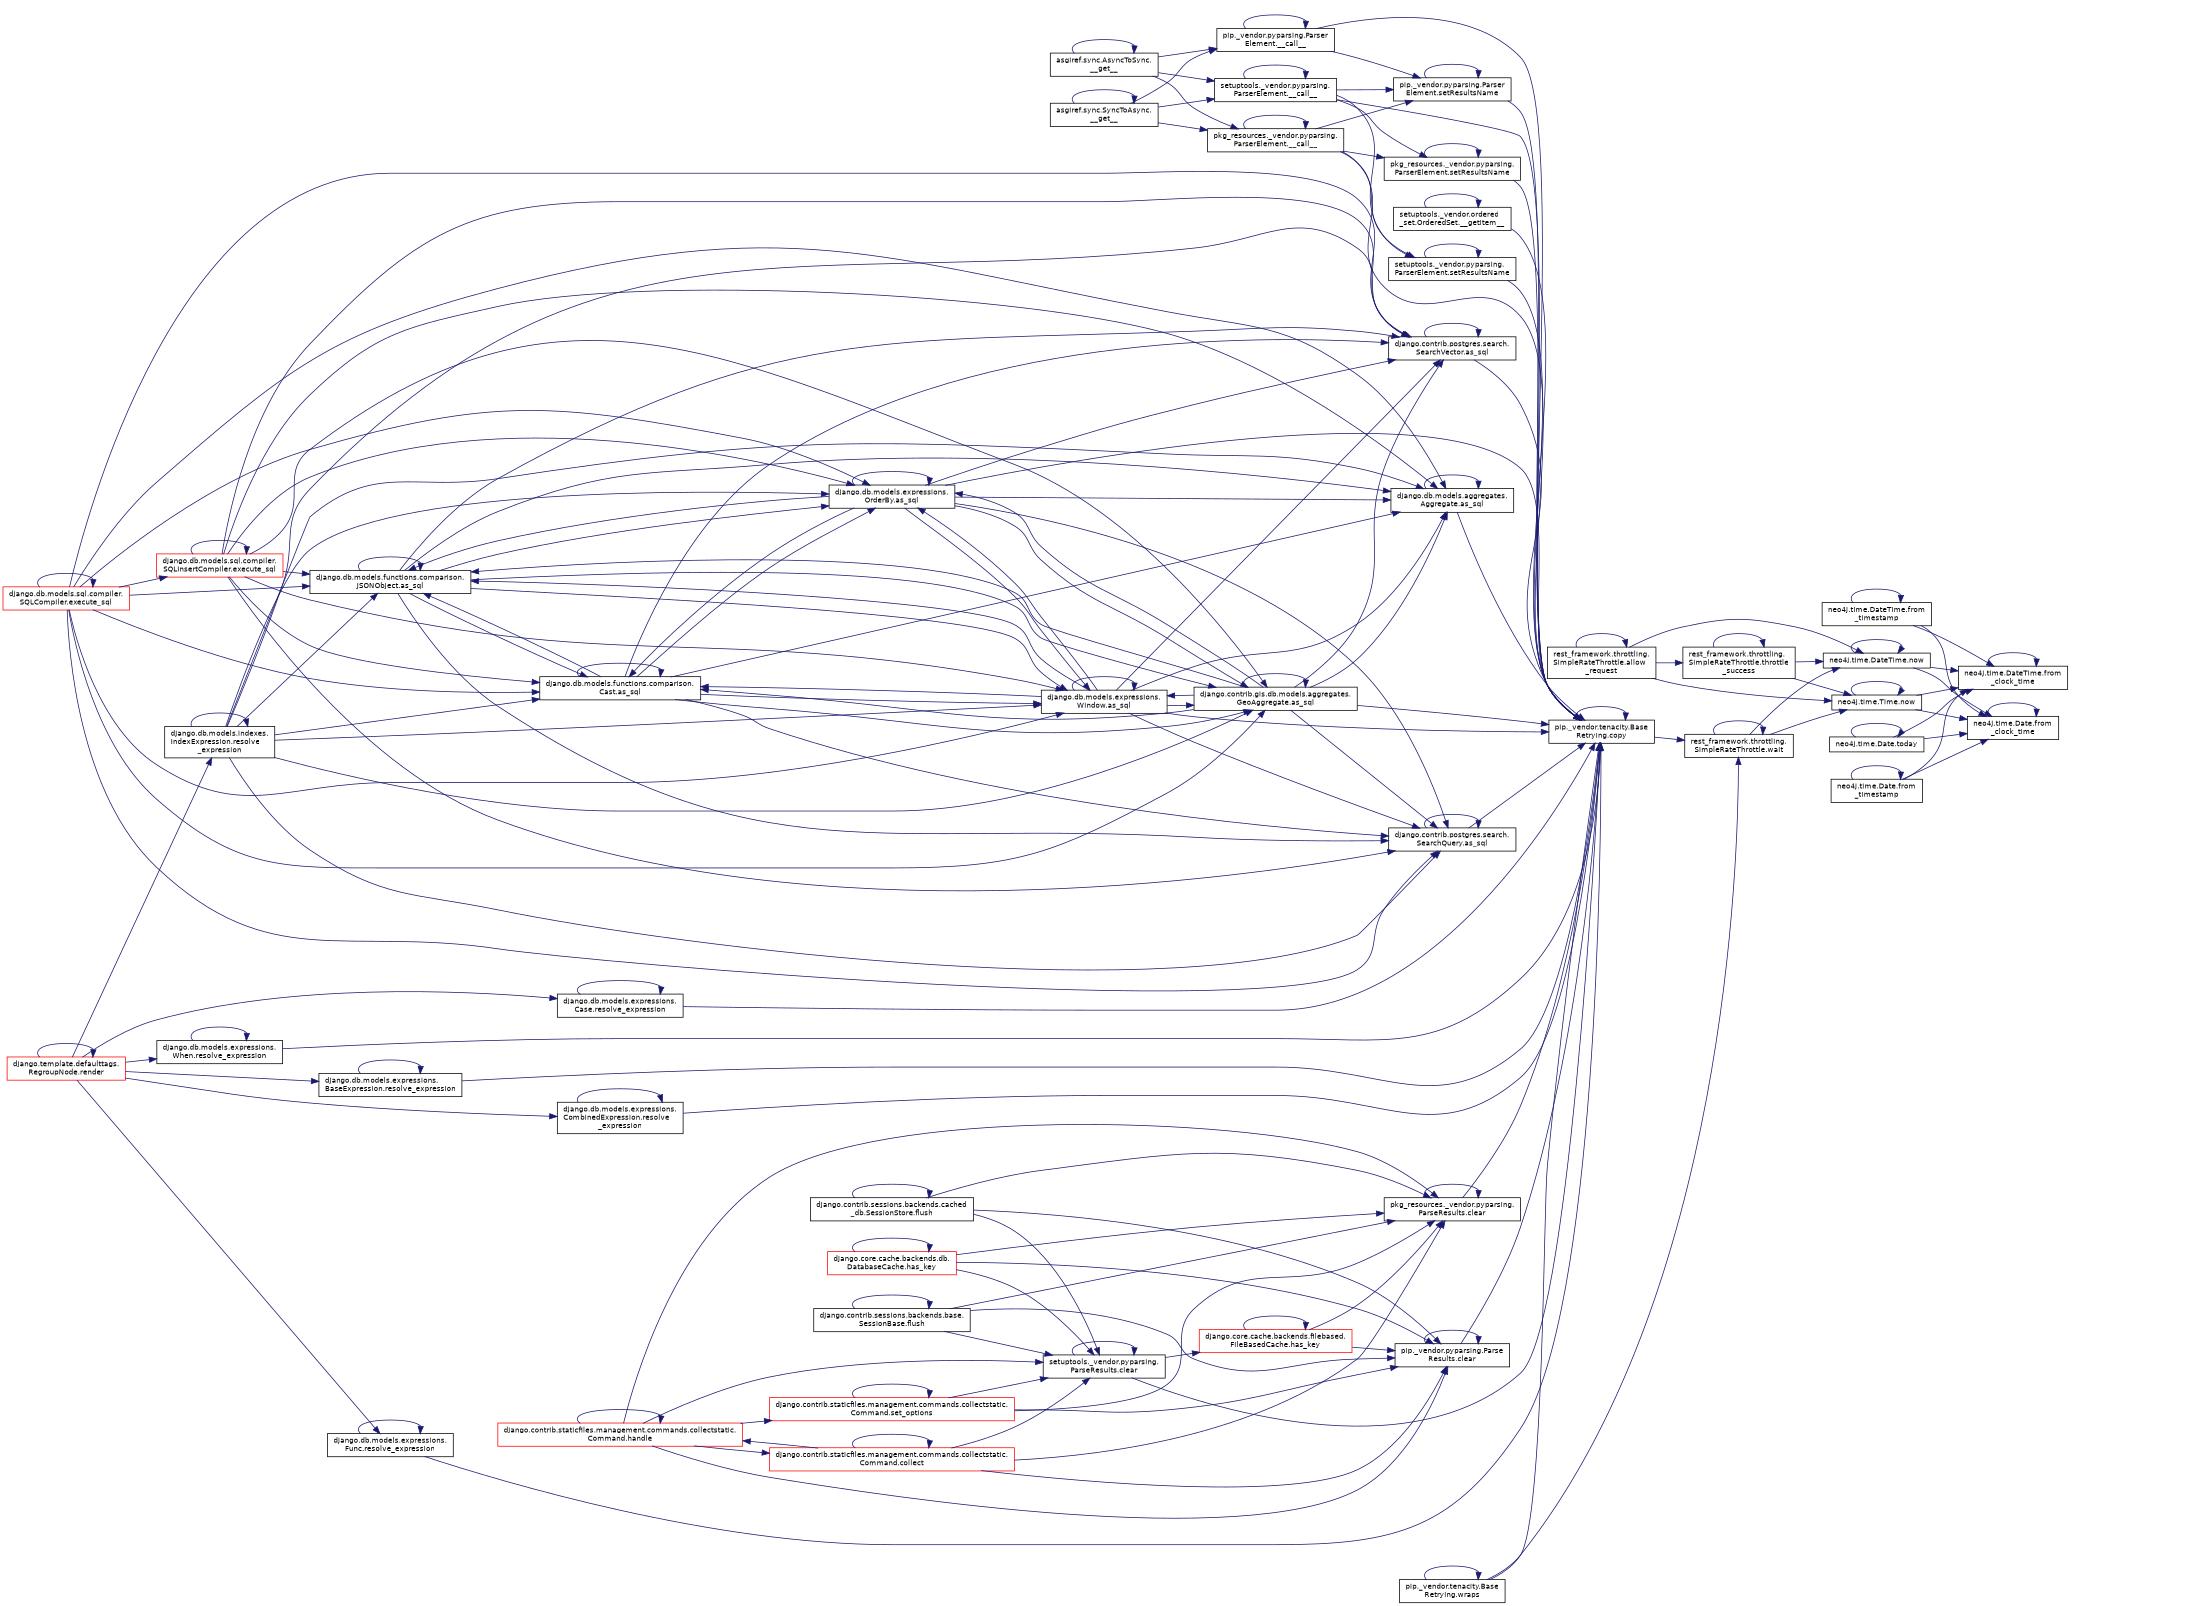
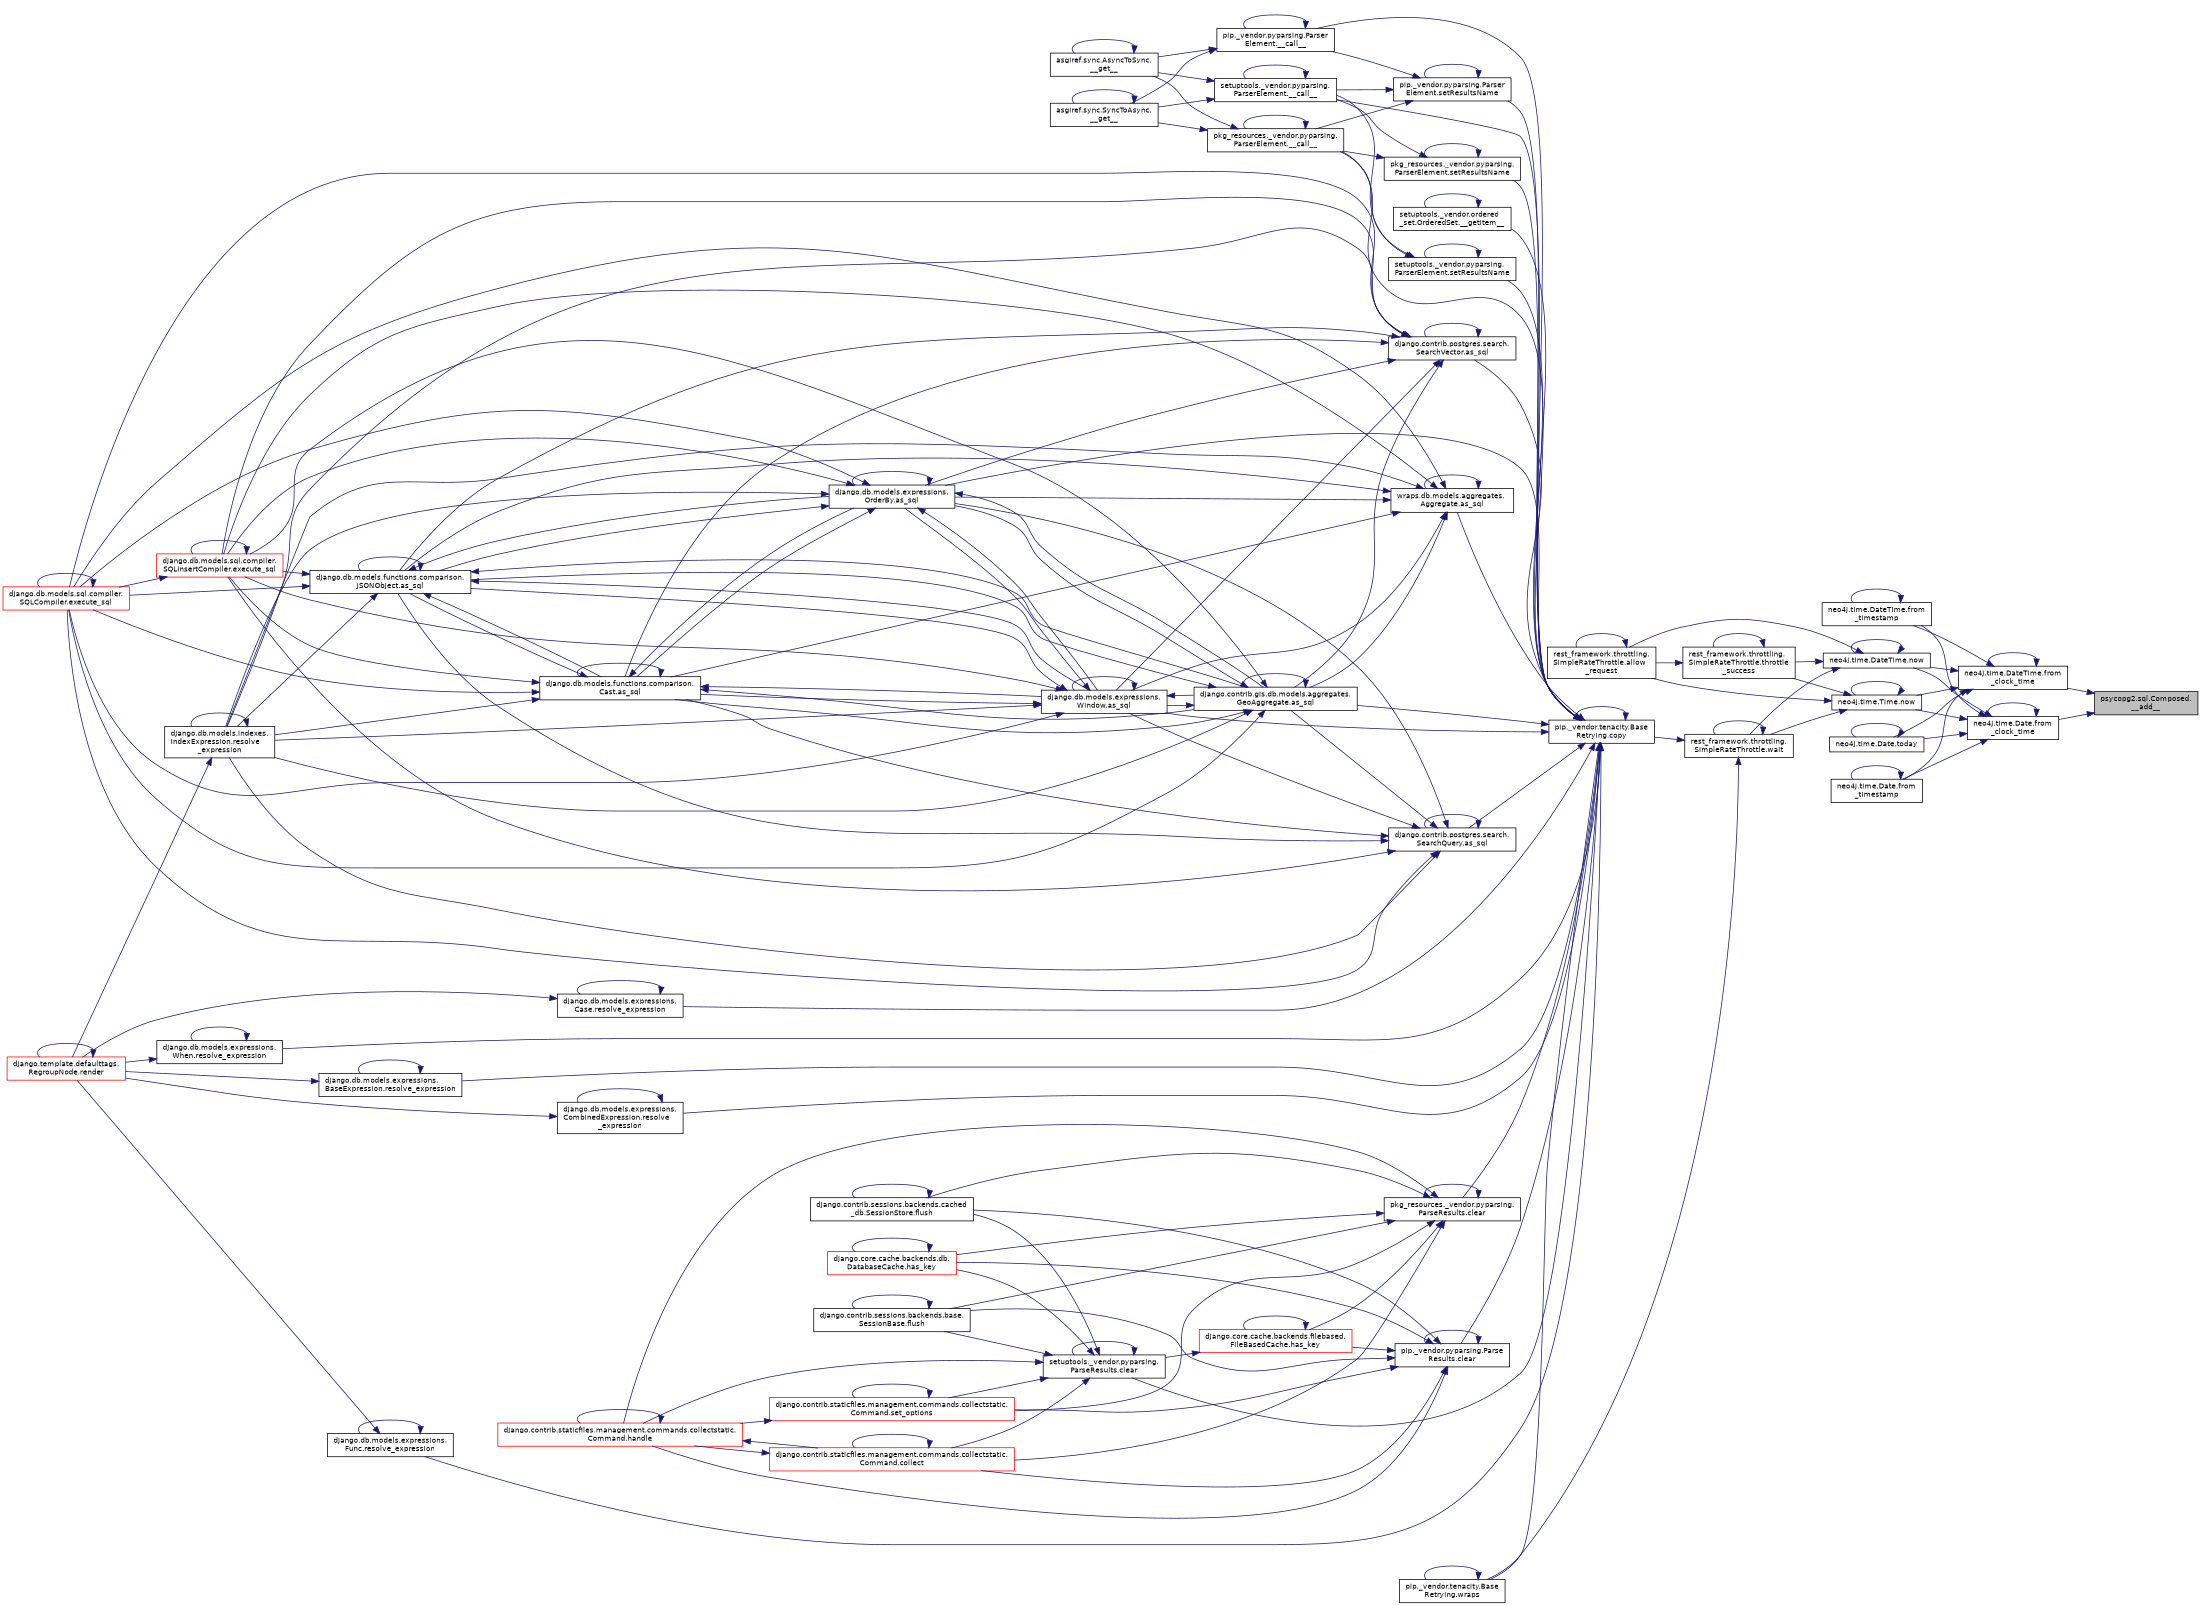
(1452, 500) -> (1452, 500)
none -> (2146, 703)
